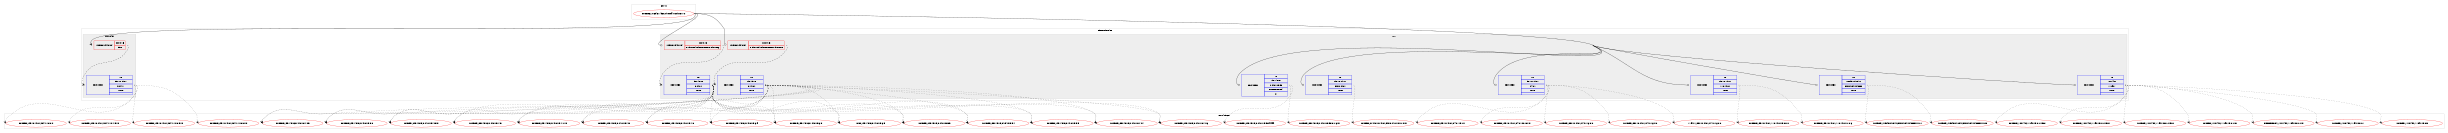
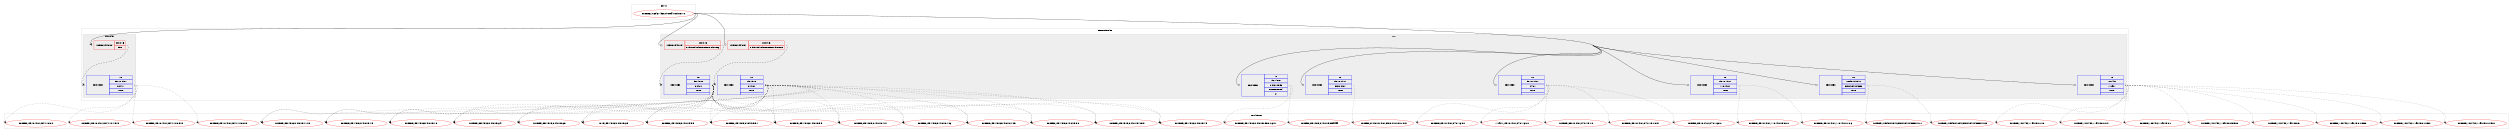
none -> (2220, 123)
(2284, 123) -> (2091, 123)
